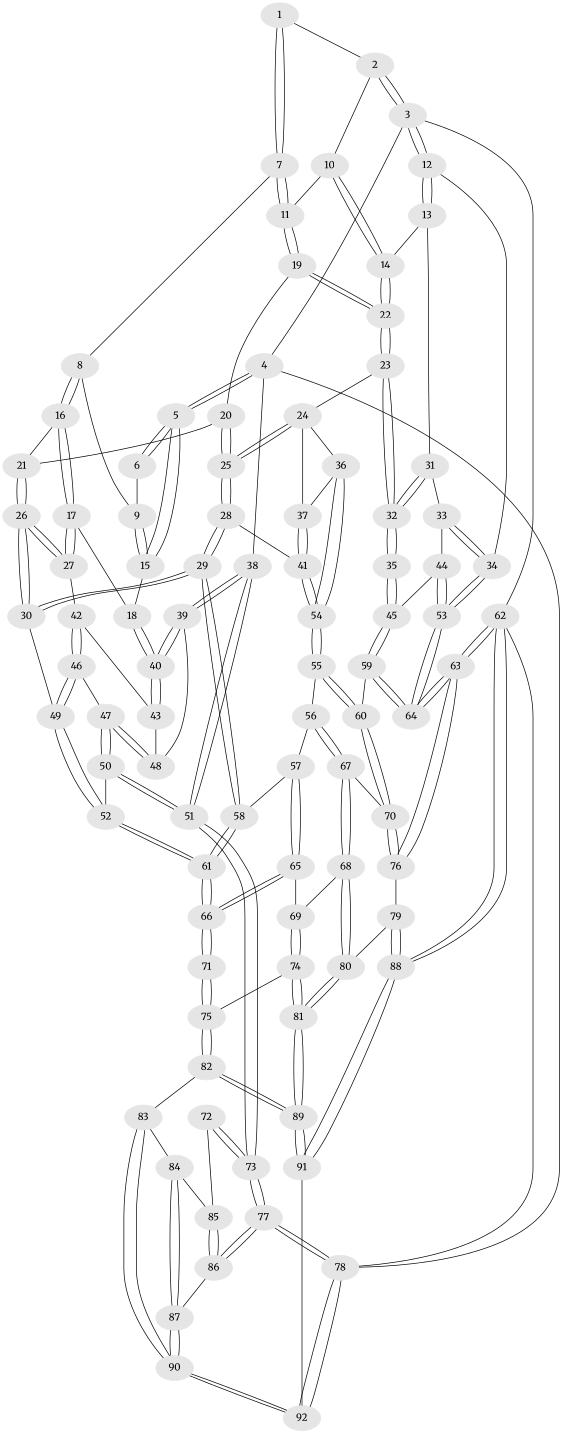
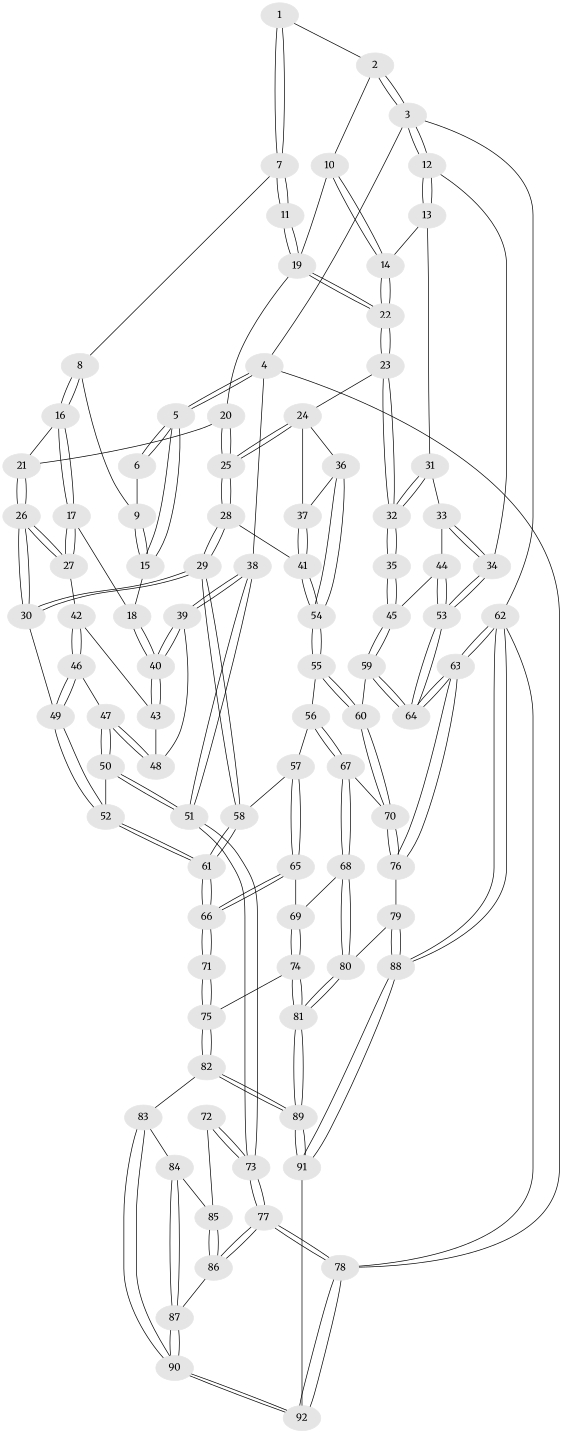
(308, 191) -> (314, 216)
